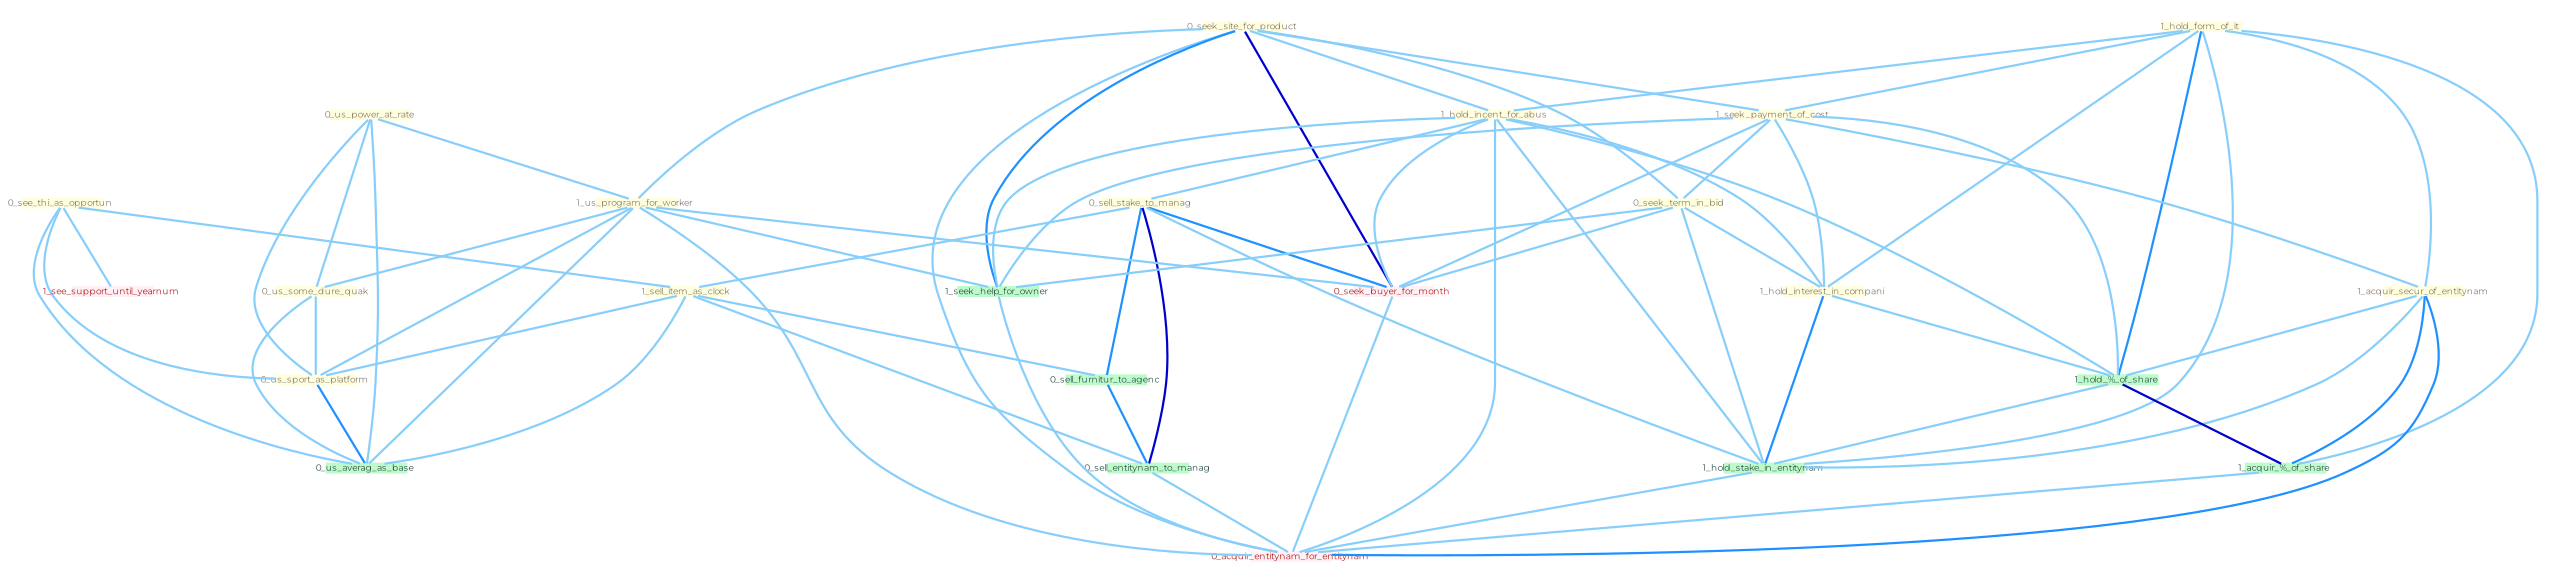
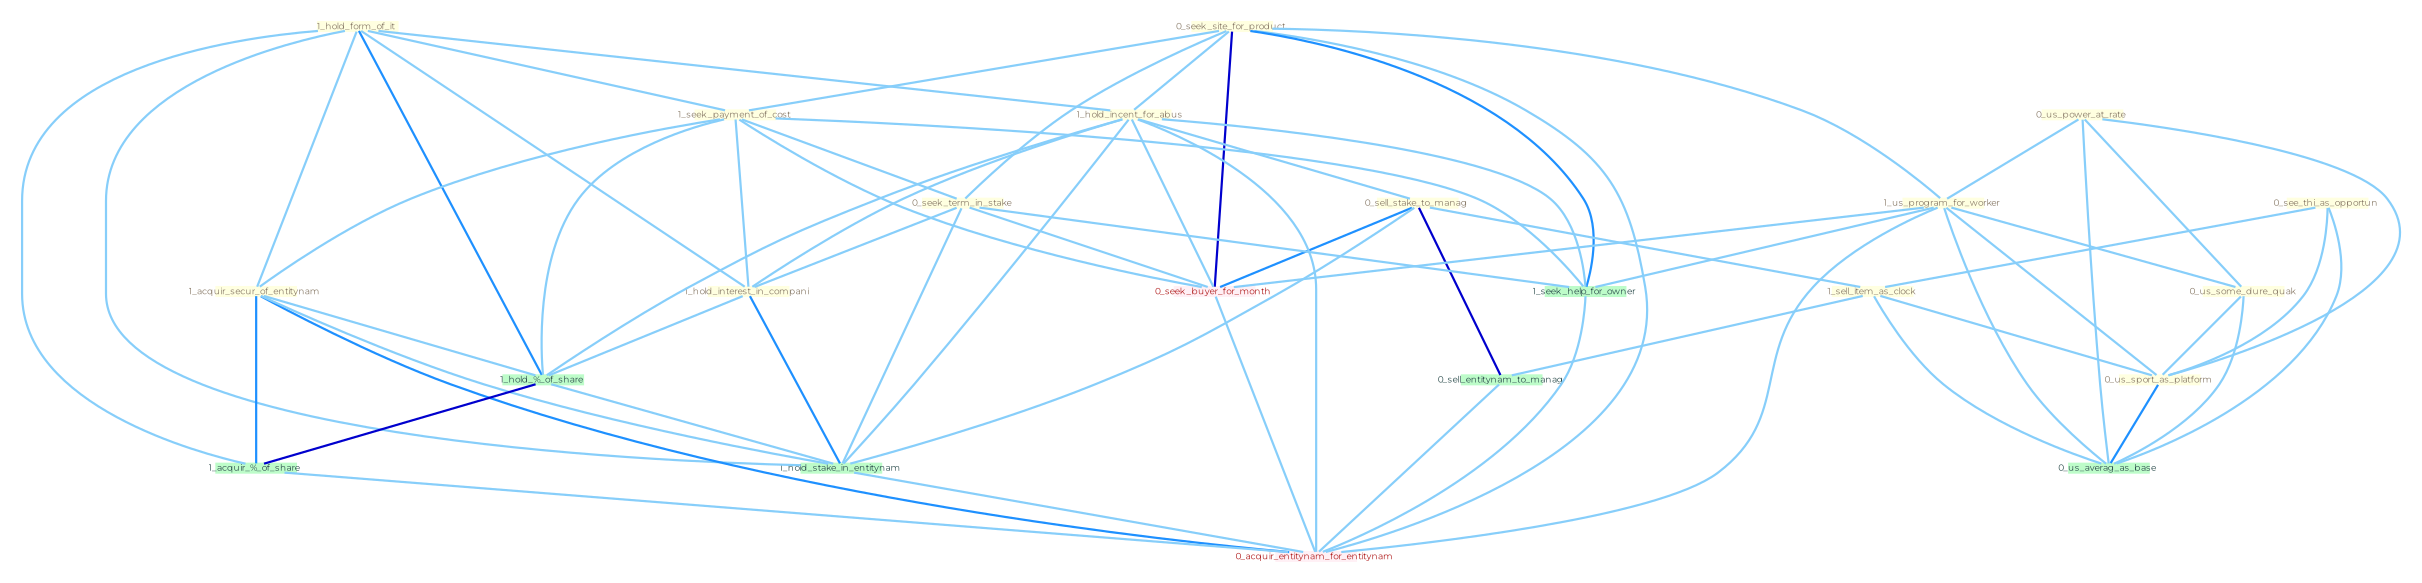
(1681, 203) -> (963, 203)
(113, 292) -> none
(1106, 380) -> none
